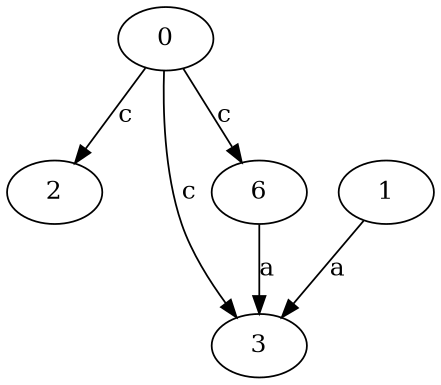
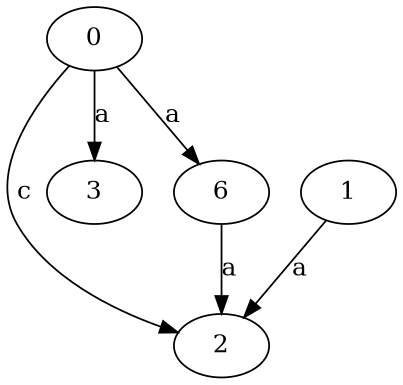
(224, 116) -> (173, 116)
(189, 192) -> (102, 116)
(259, 260) -> (222, 260)
(329, 262) -> (291, 262)
